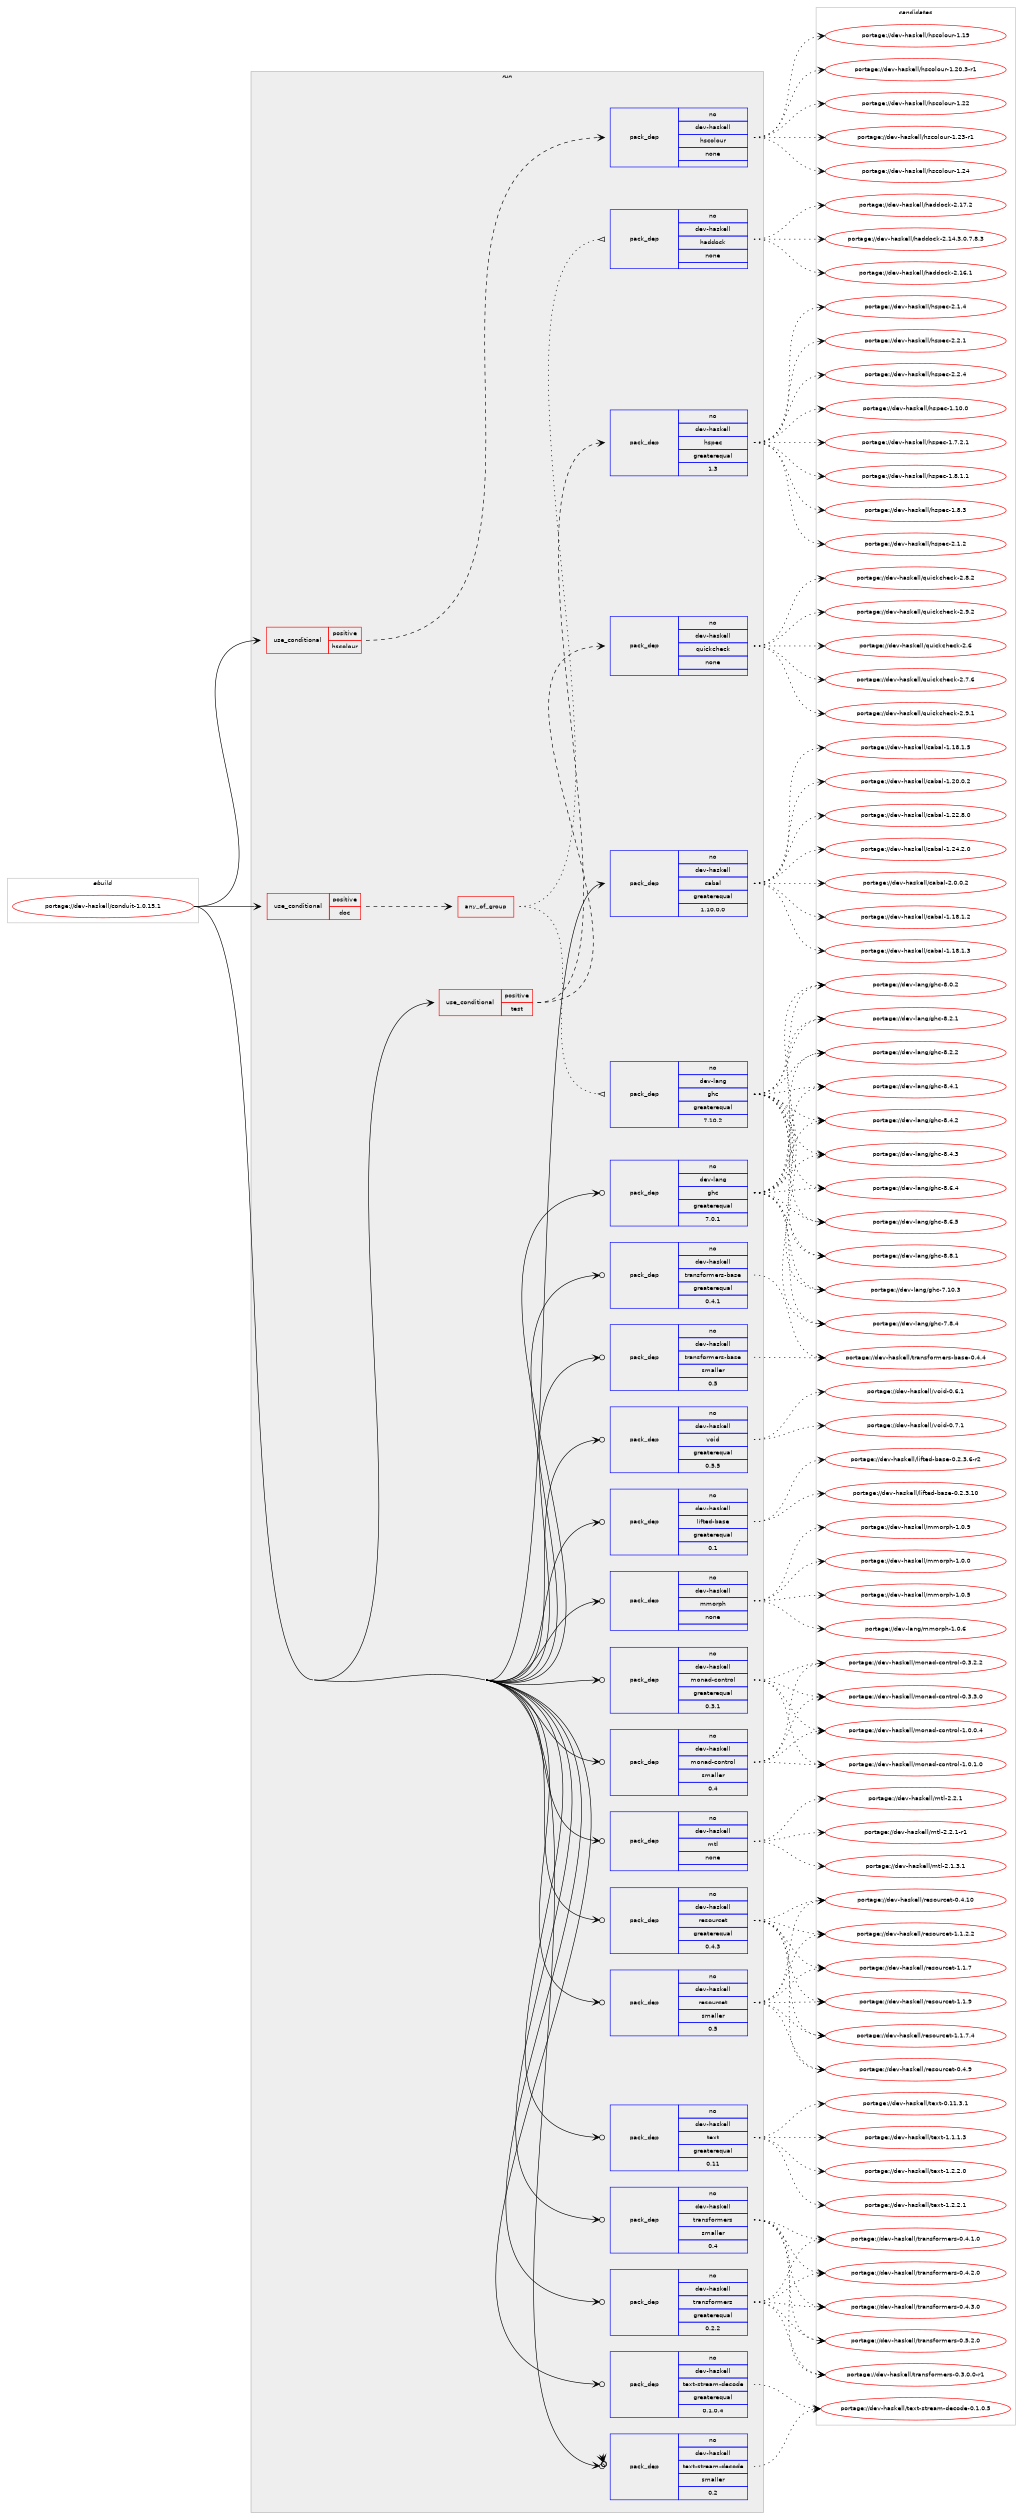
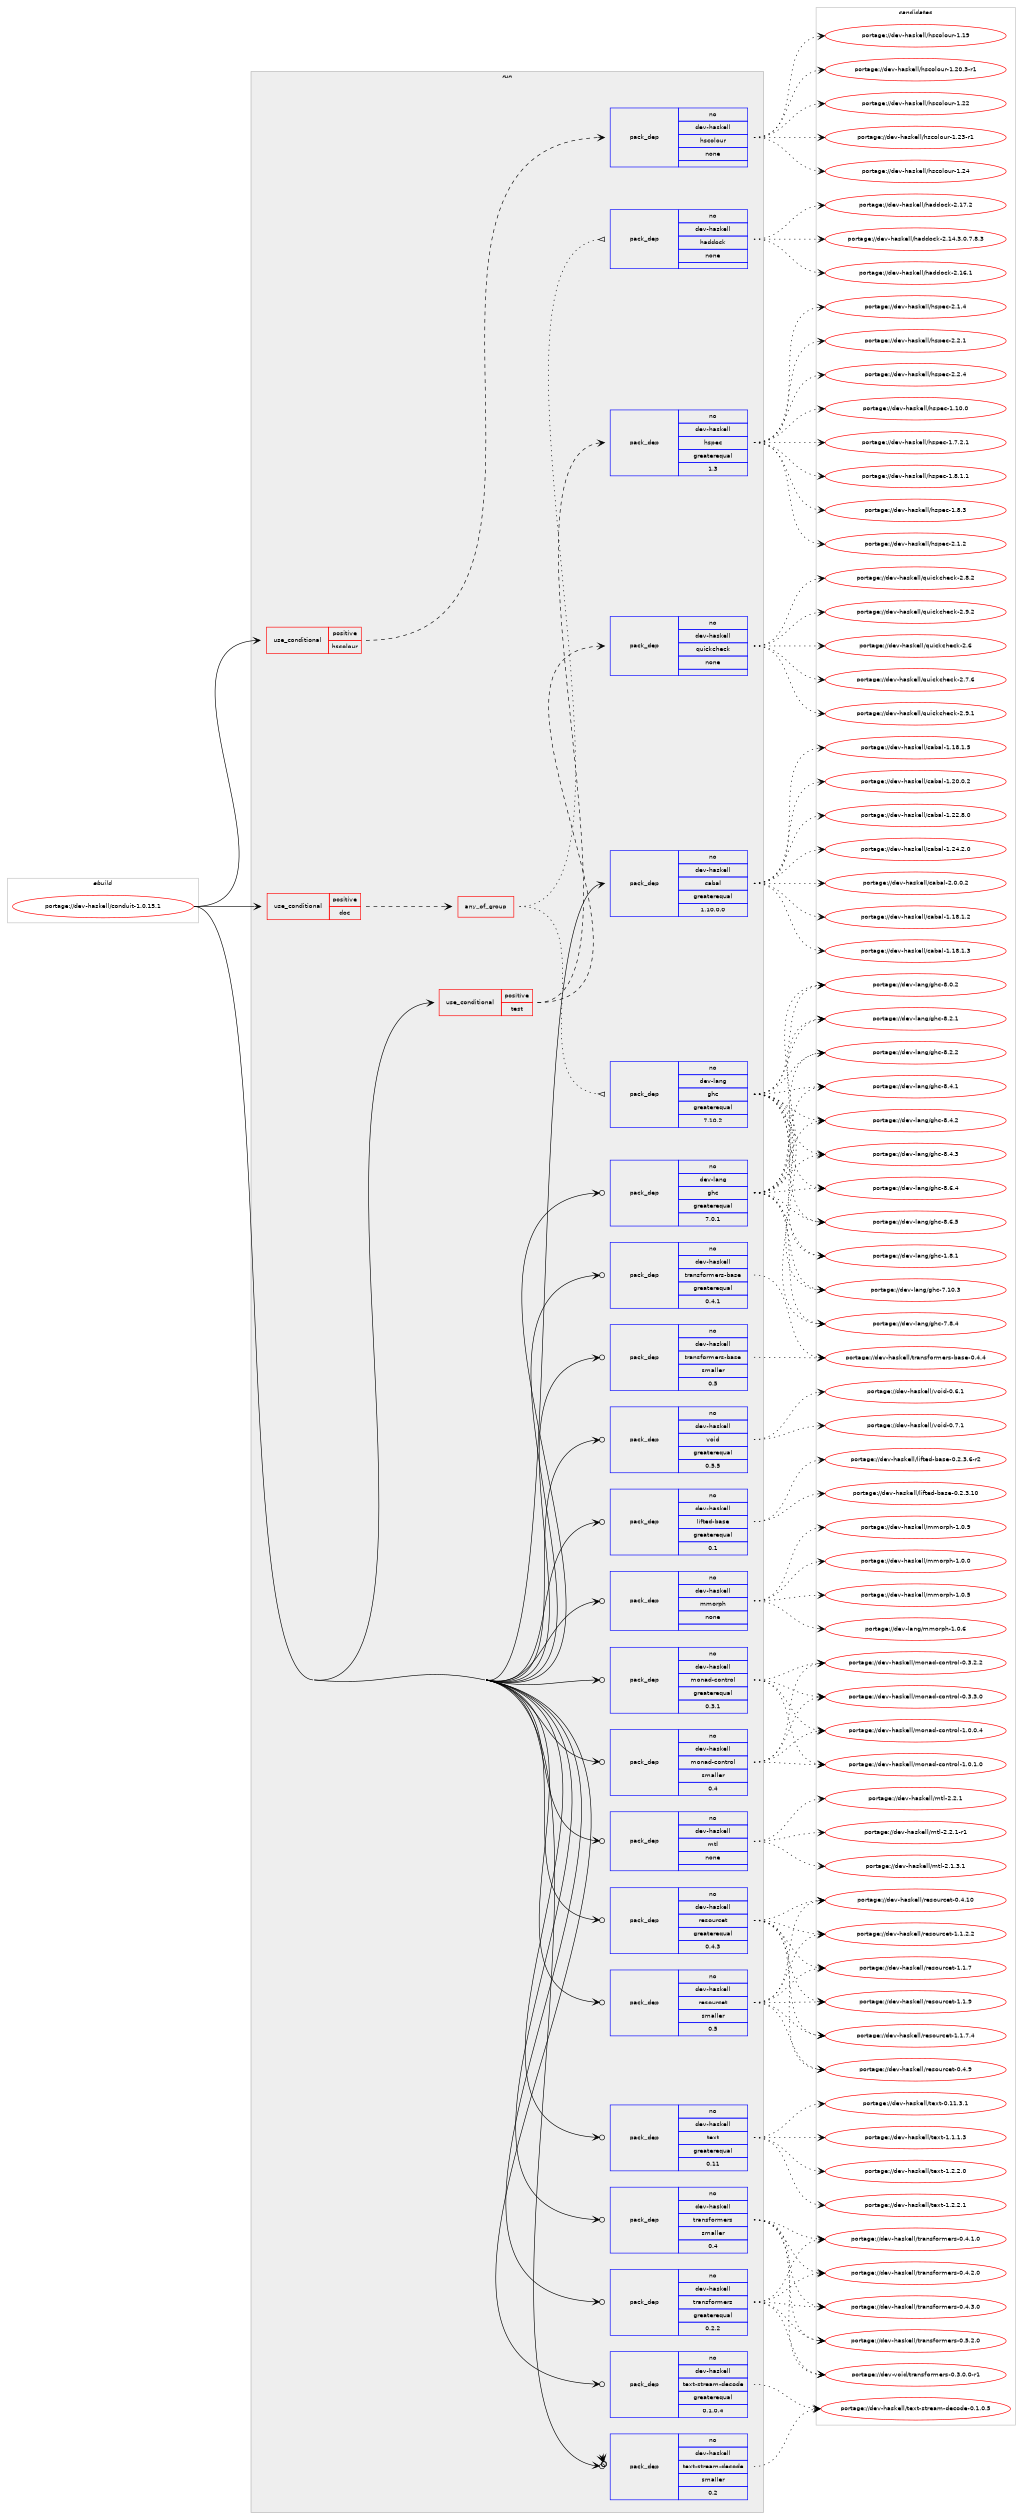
(916, 1256) -> (916, 1256)
(916, 2375) -> (916, 2375)
